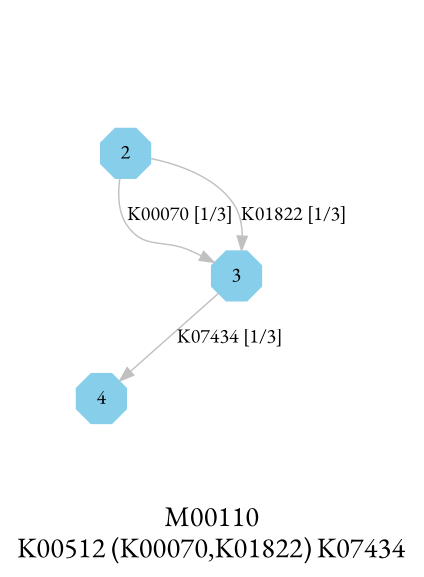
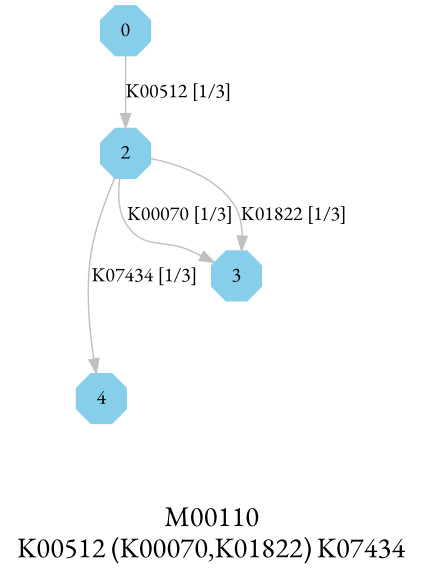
none -> (126, 31)
(175, 332) -> (89, 267)
